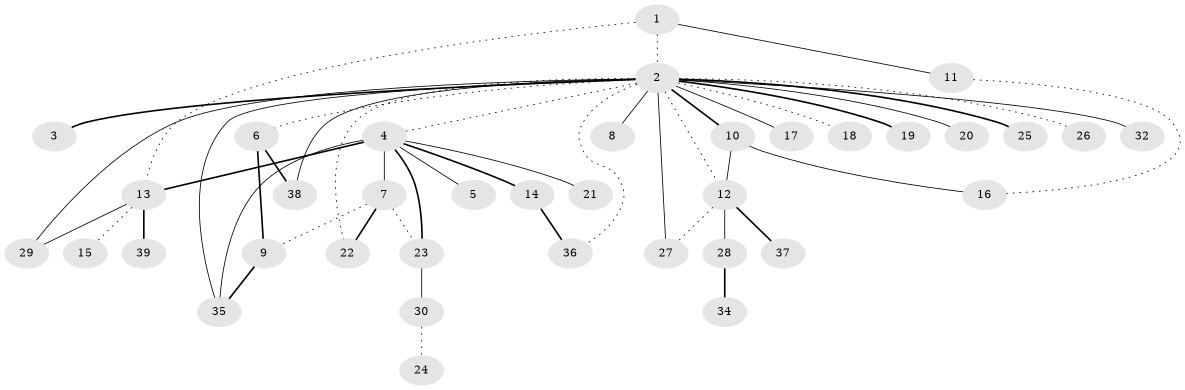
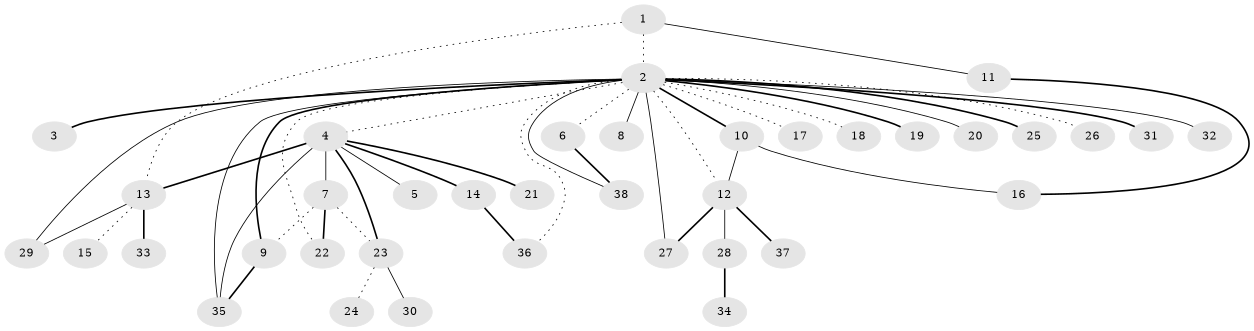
(725, 106) -> (724, 104)
(1173, 124) -> (1242, 127)
none -> (1151, 136)
(491, 160) -> (432, 160)
(260, 195) -> (285, 119)
(696, 224) -> (696, 224)
(144, 254) -> (144, 254)
(422, 341) -> (366, 283)
